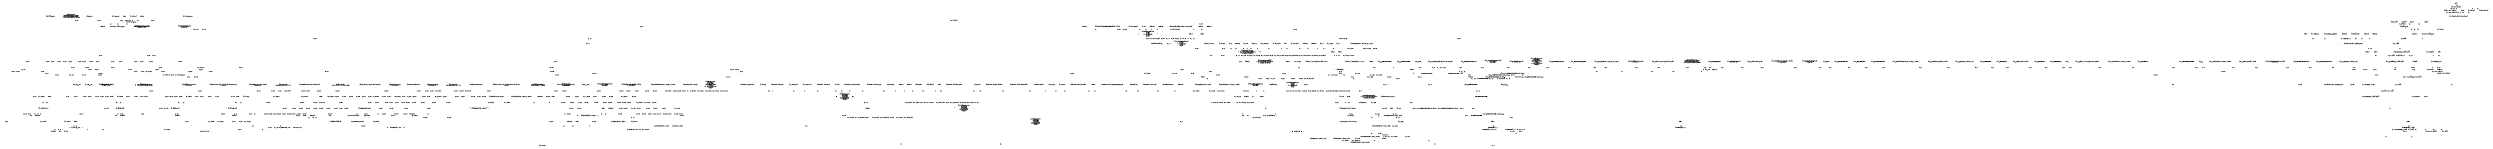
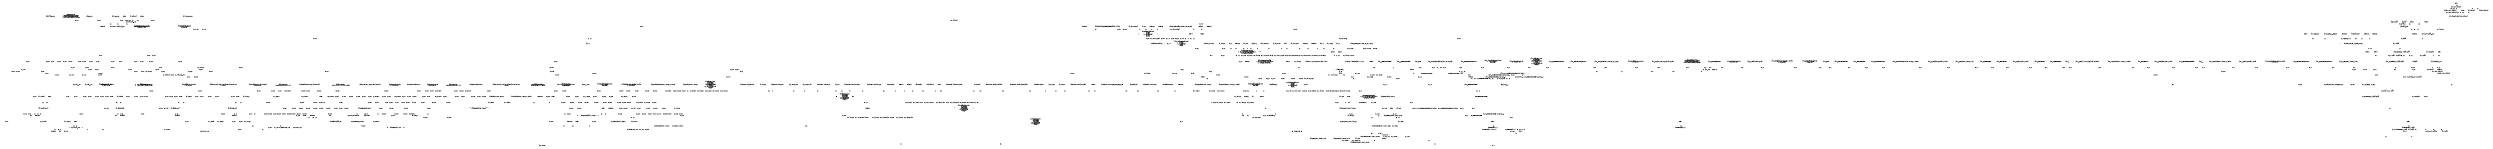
(1578, 62) -> (1578, 62)
none -> (2163, 62)
(2396, 79) -> (2419, 56)
